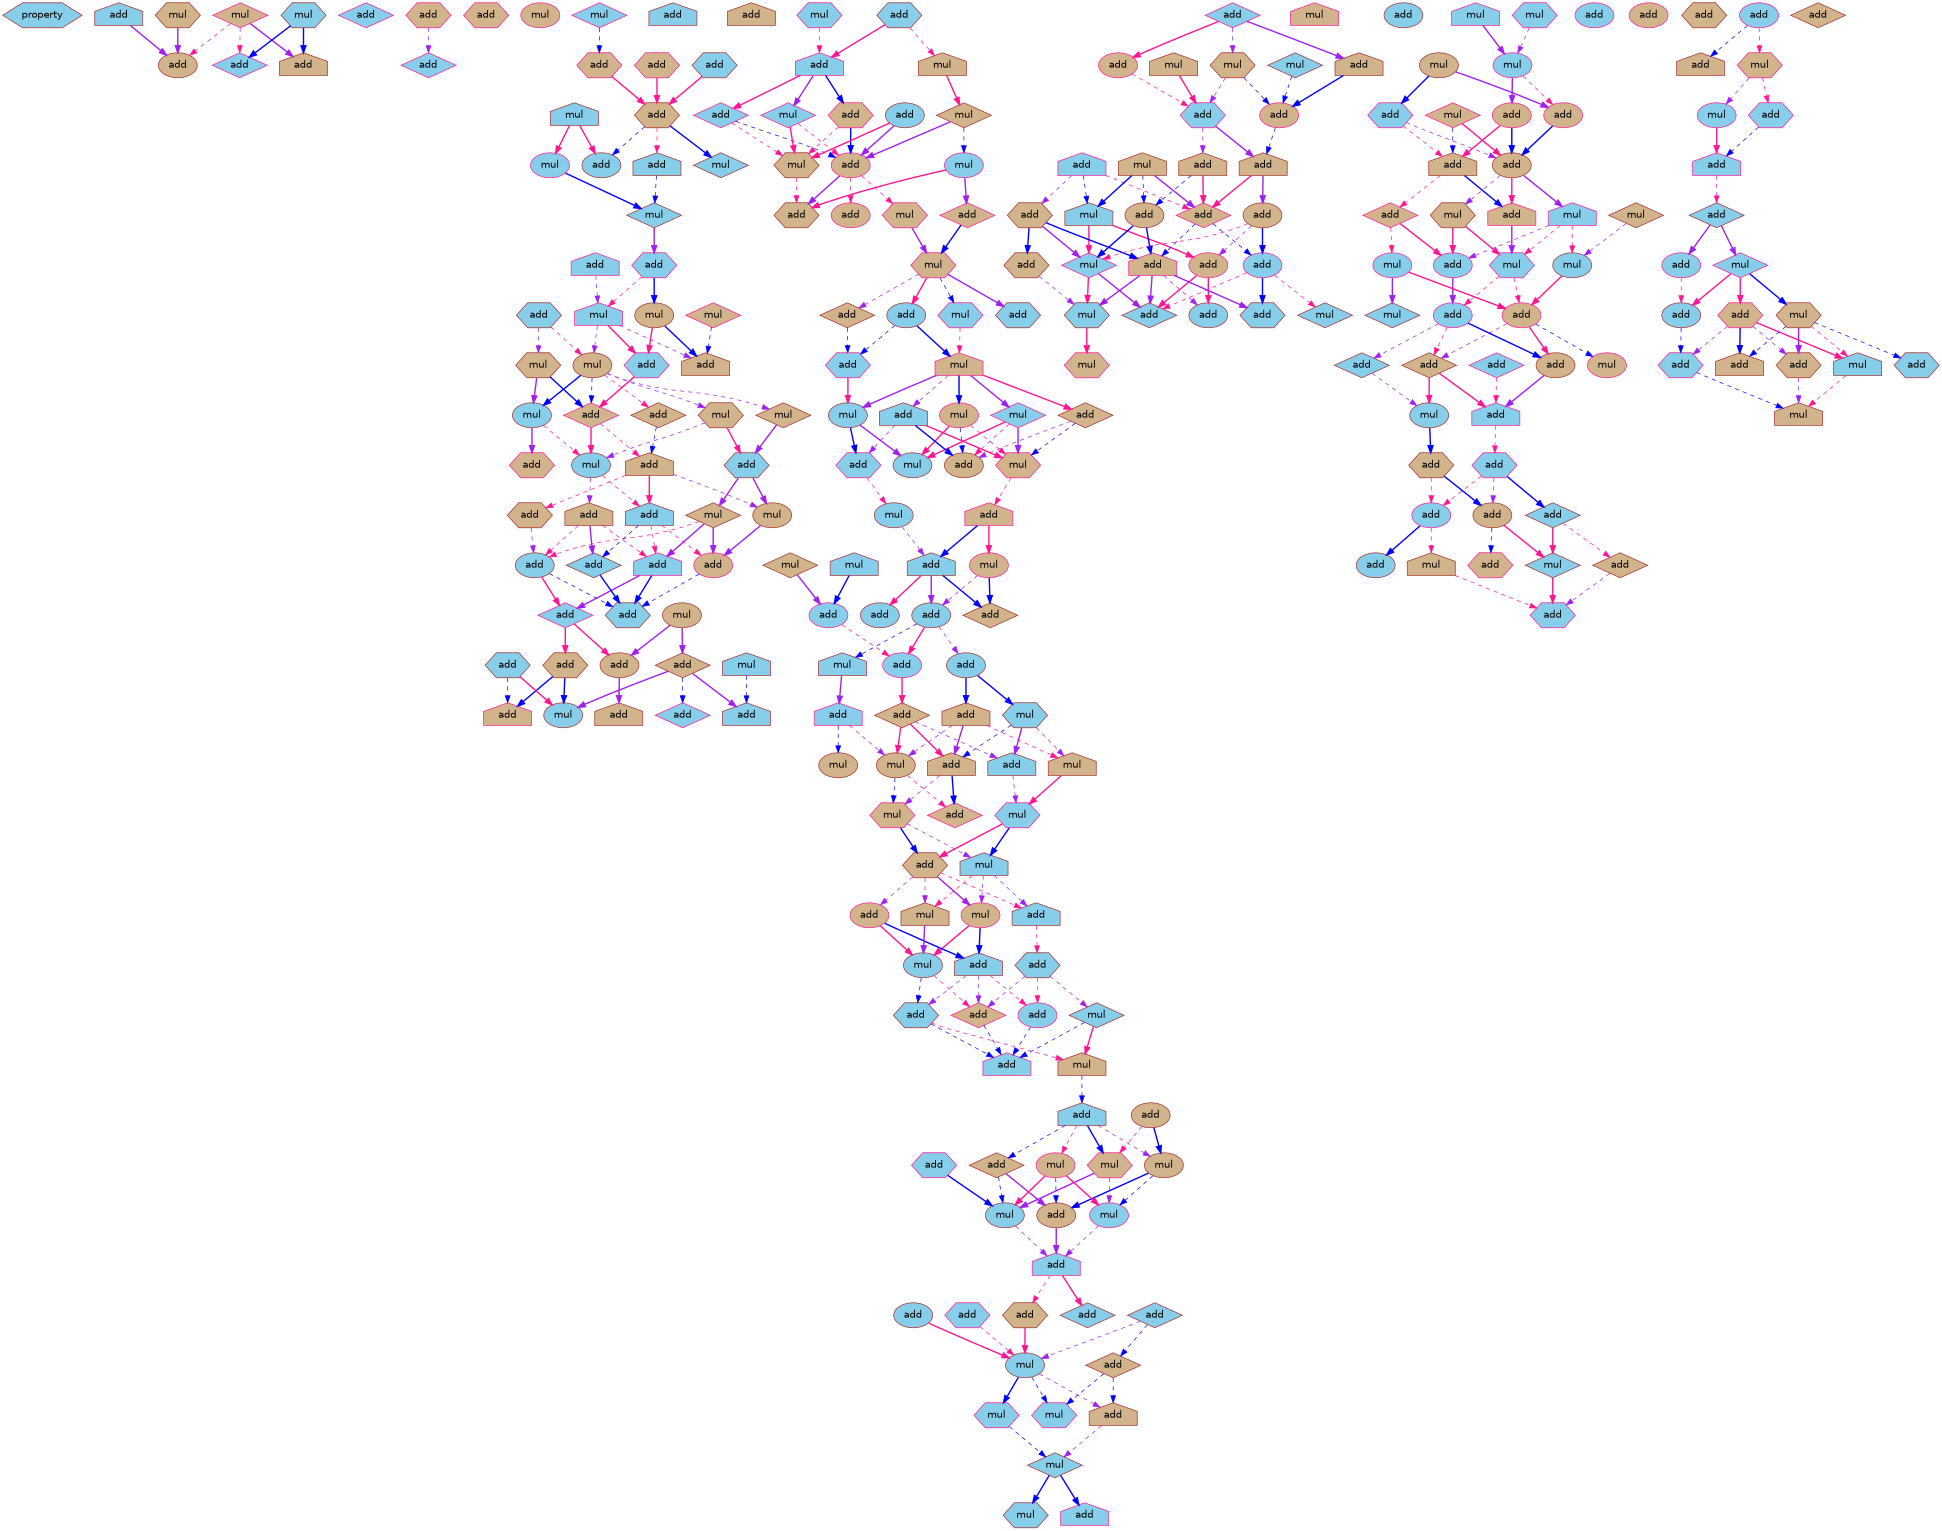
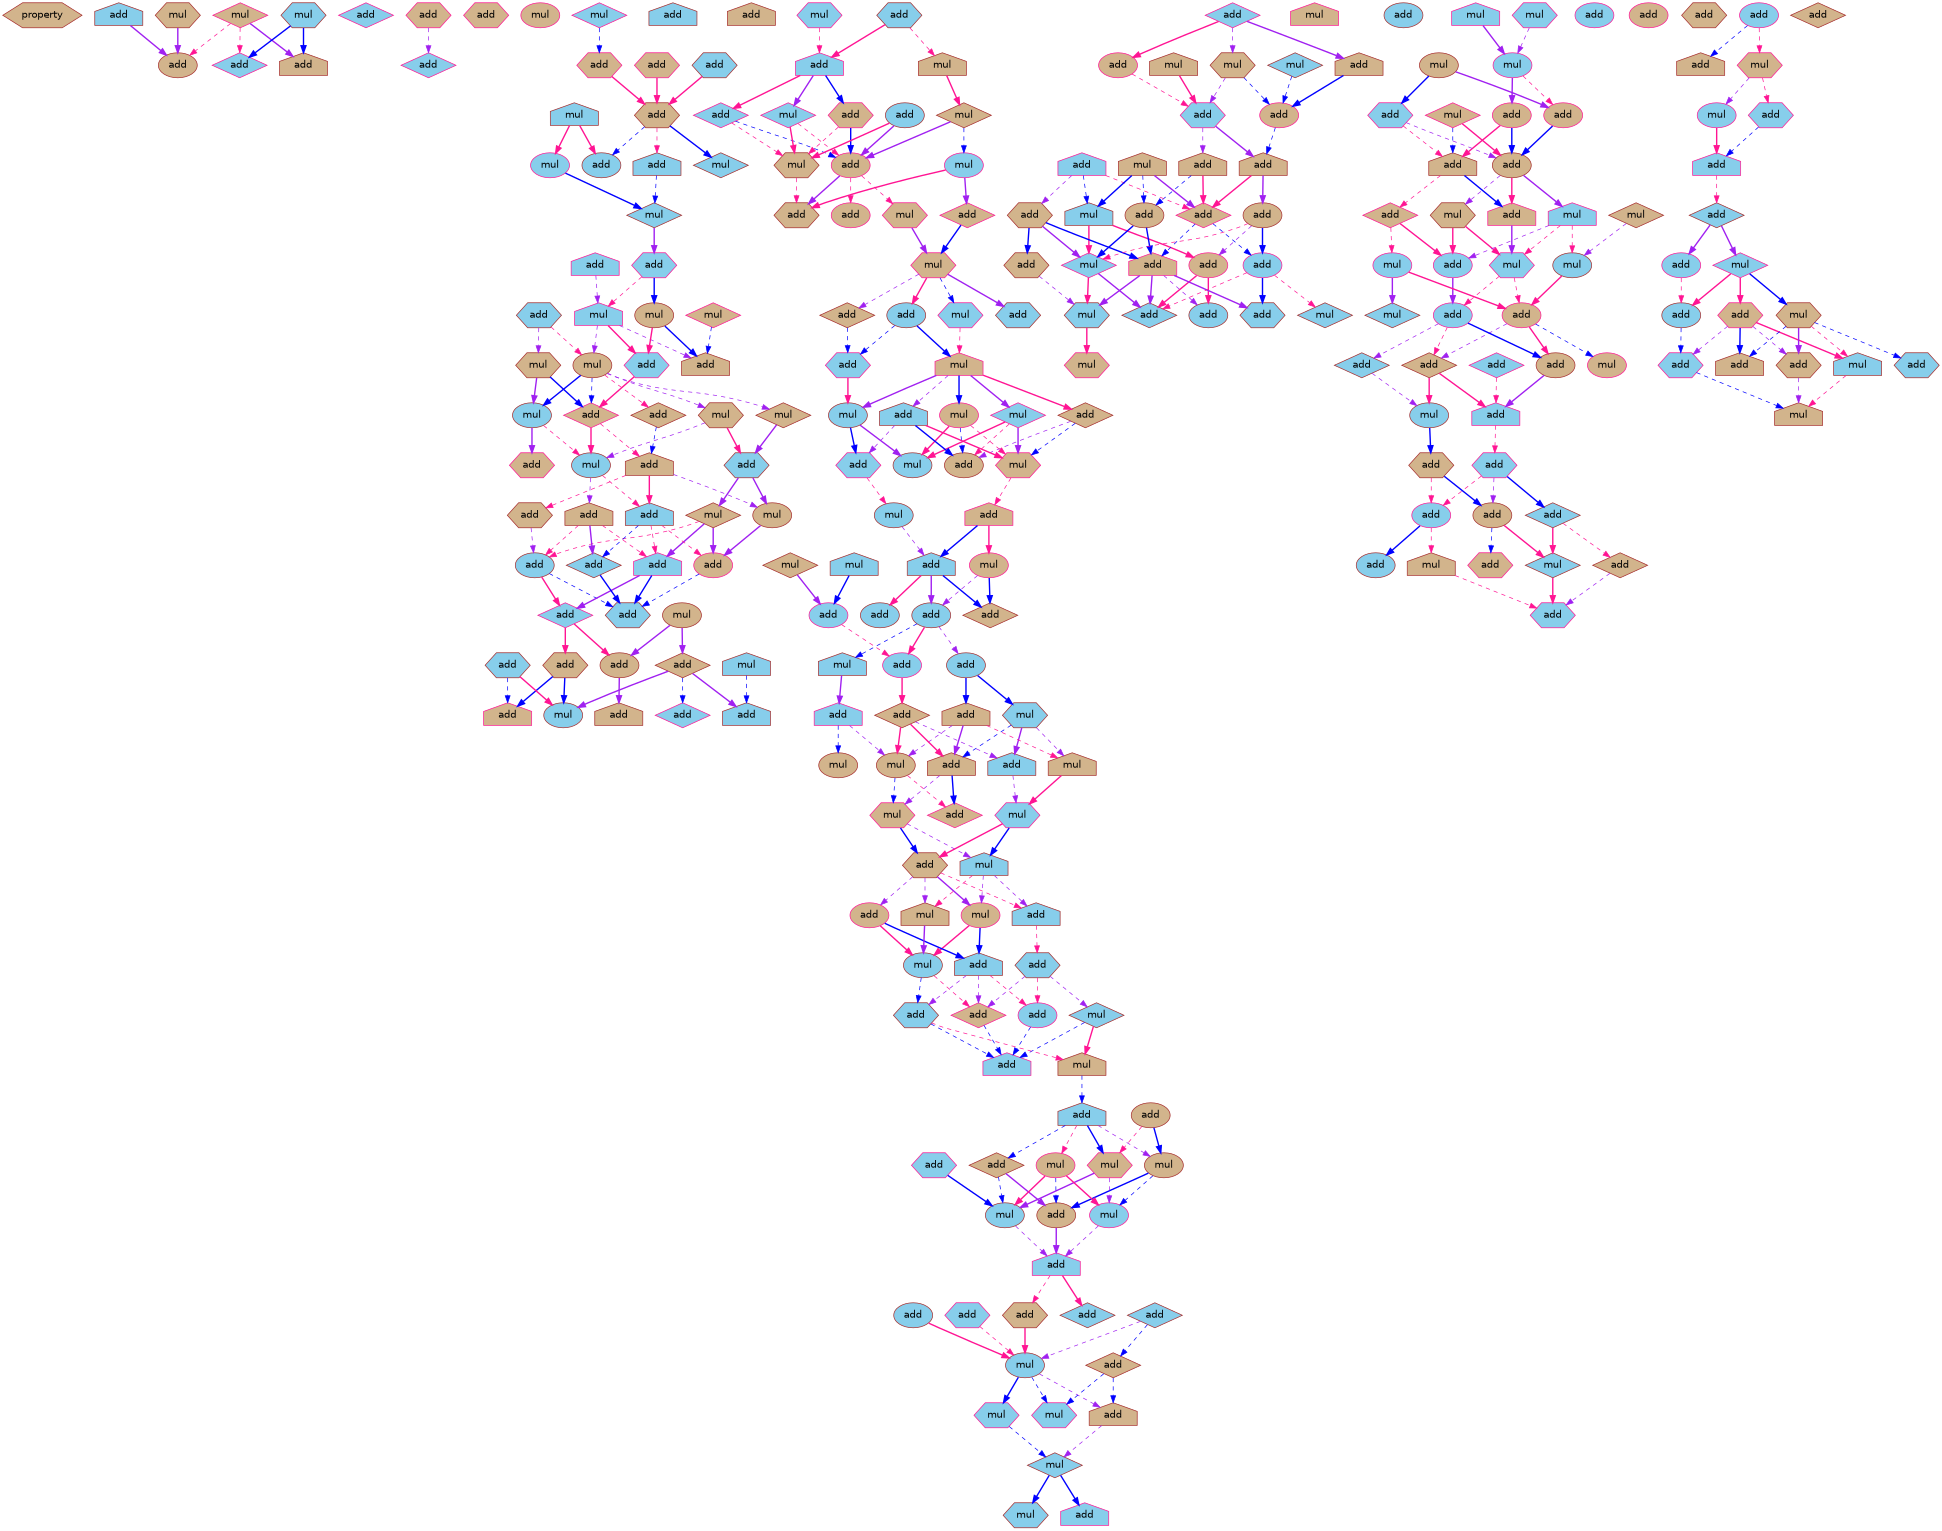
(42, 15) -> (42, 15)
